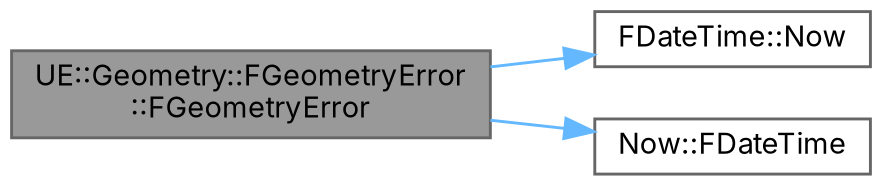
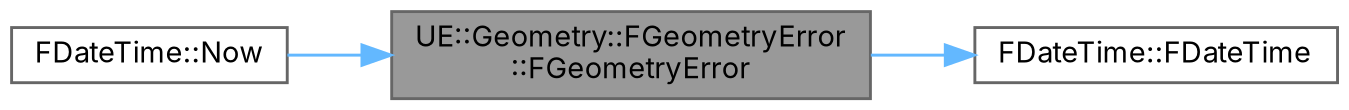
(527, 63) -> (325, 55)
(733, 147) -> (1156, 55)
